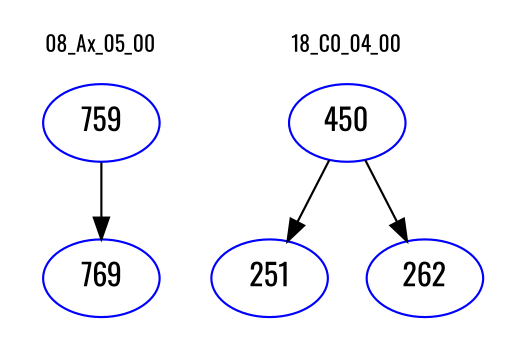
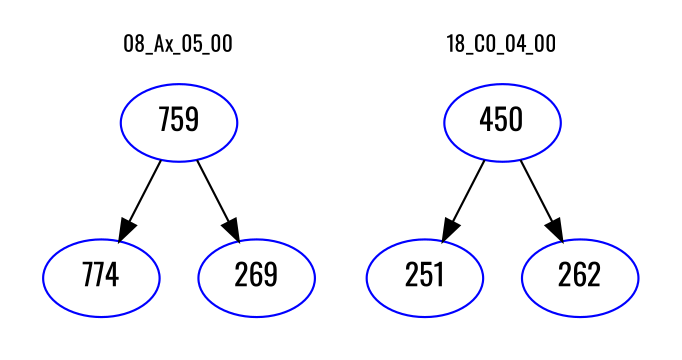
none -> (101, 278)
(101, 278) -> (257, 278)
